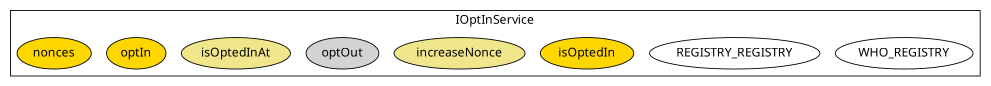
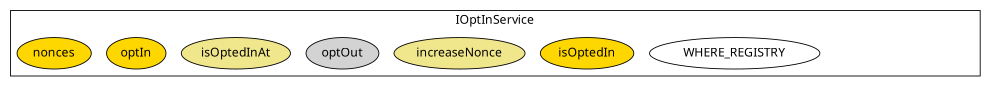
(735, 53) -> (735, 53)
(904, 53) -> none
